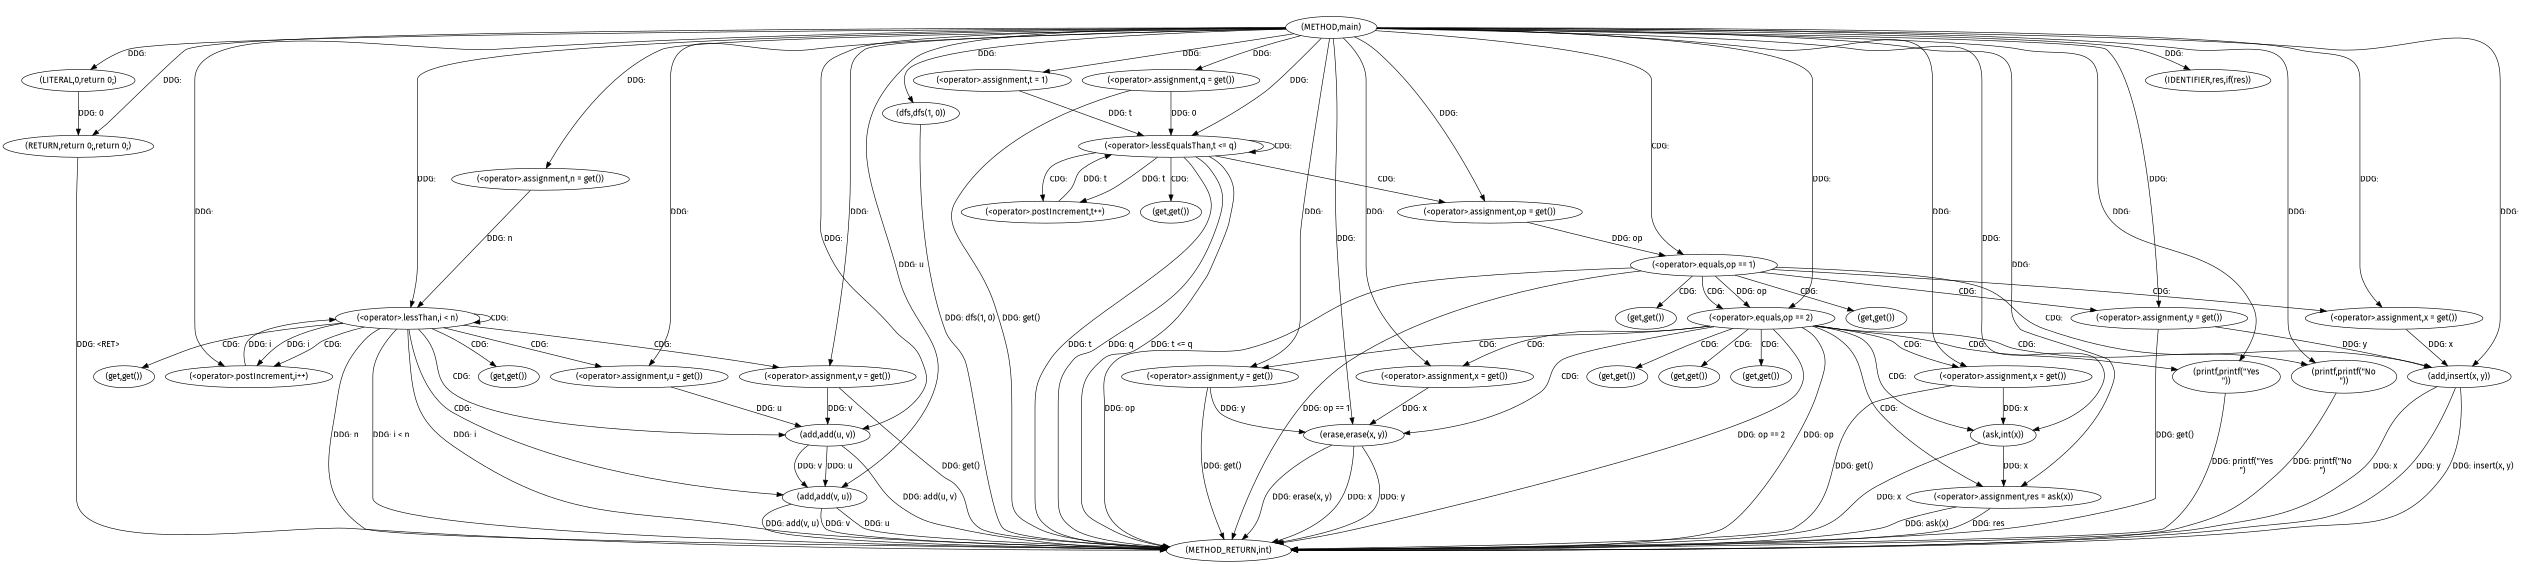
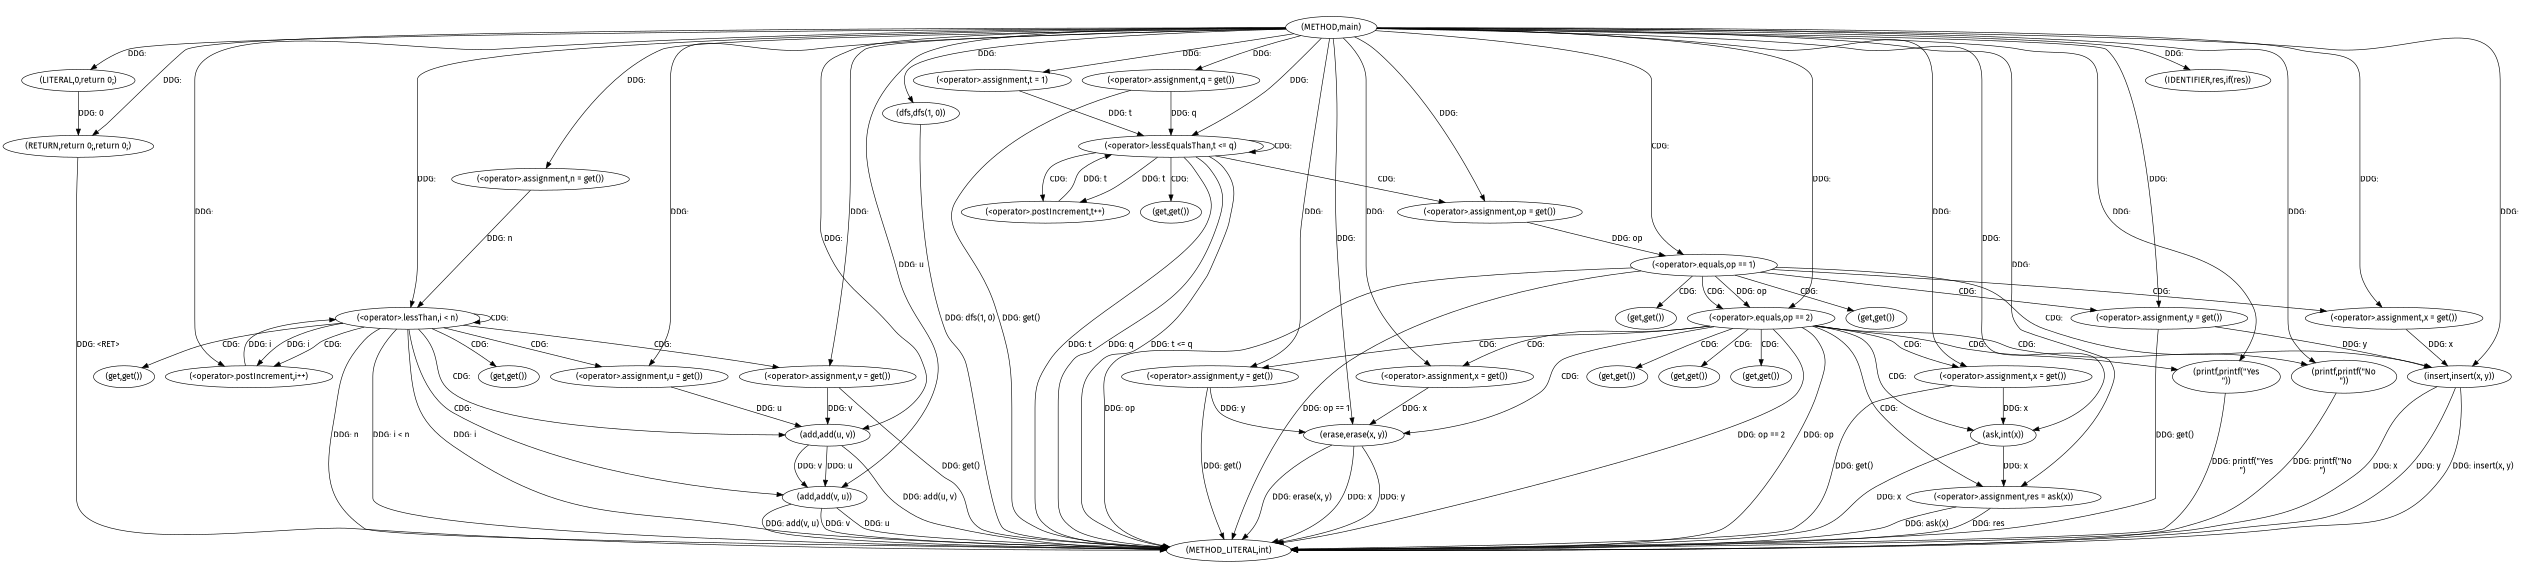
(1184, 113) -> (1184, 113)
(2459, 377) -> (2459, 377)
(1229, 550) -> (1229, 550)
